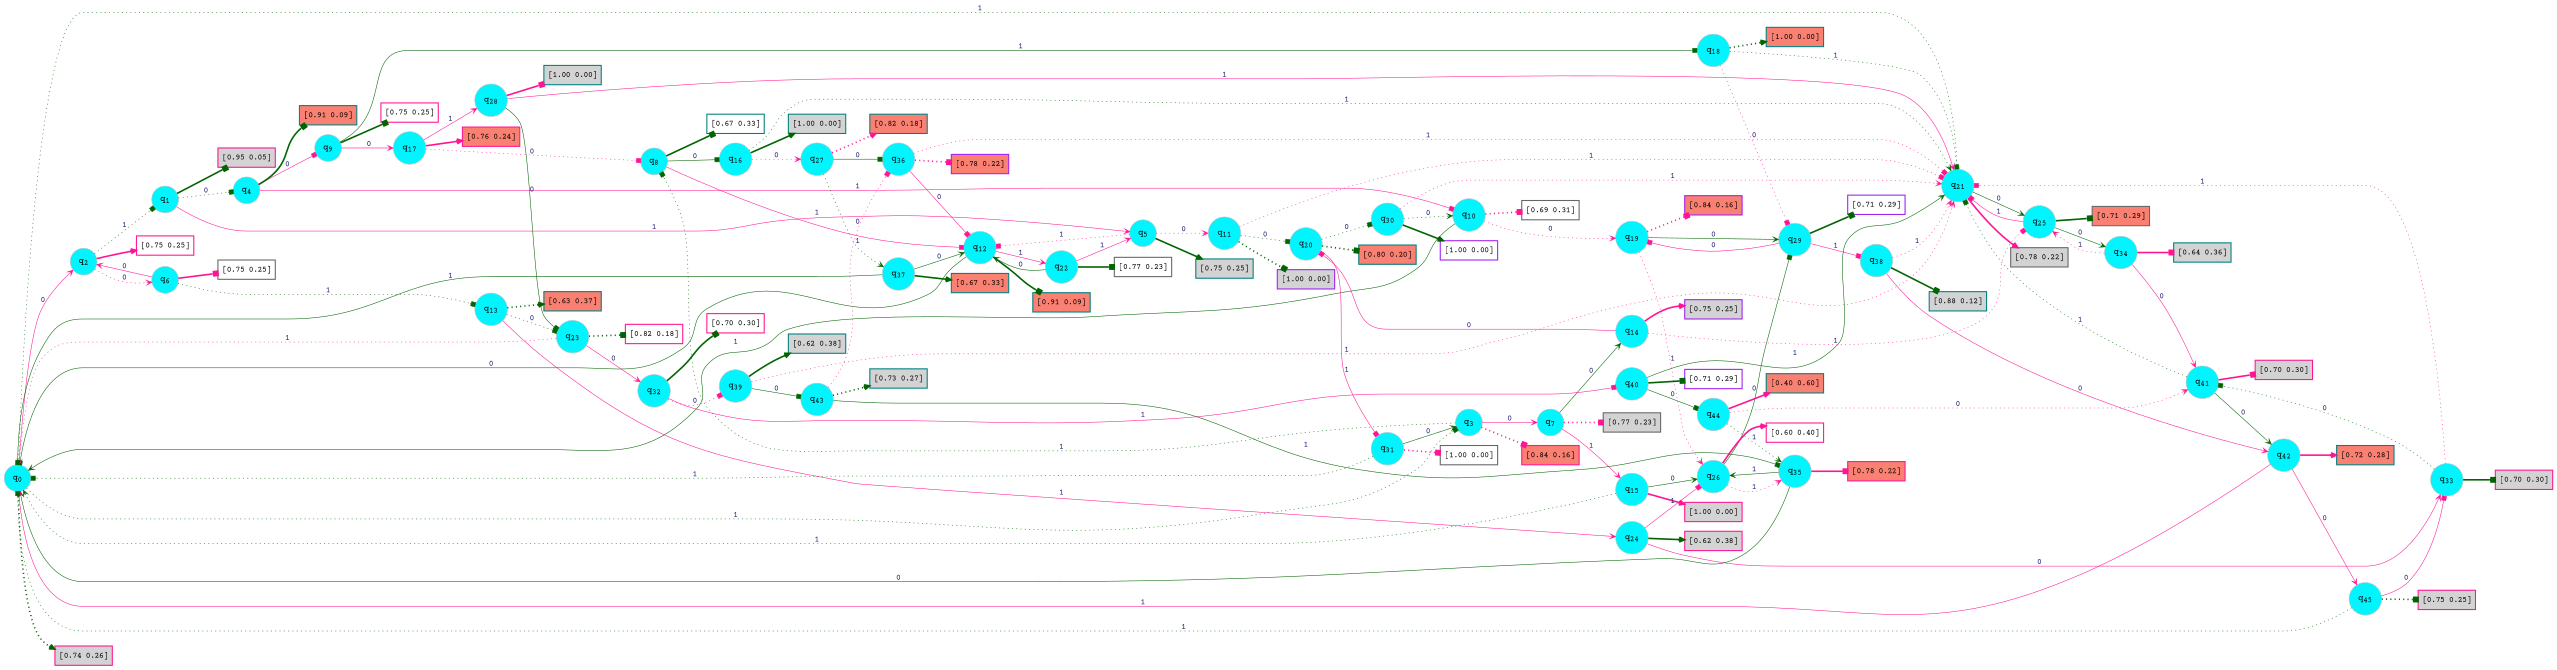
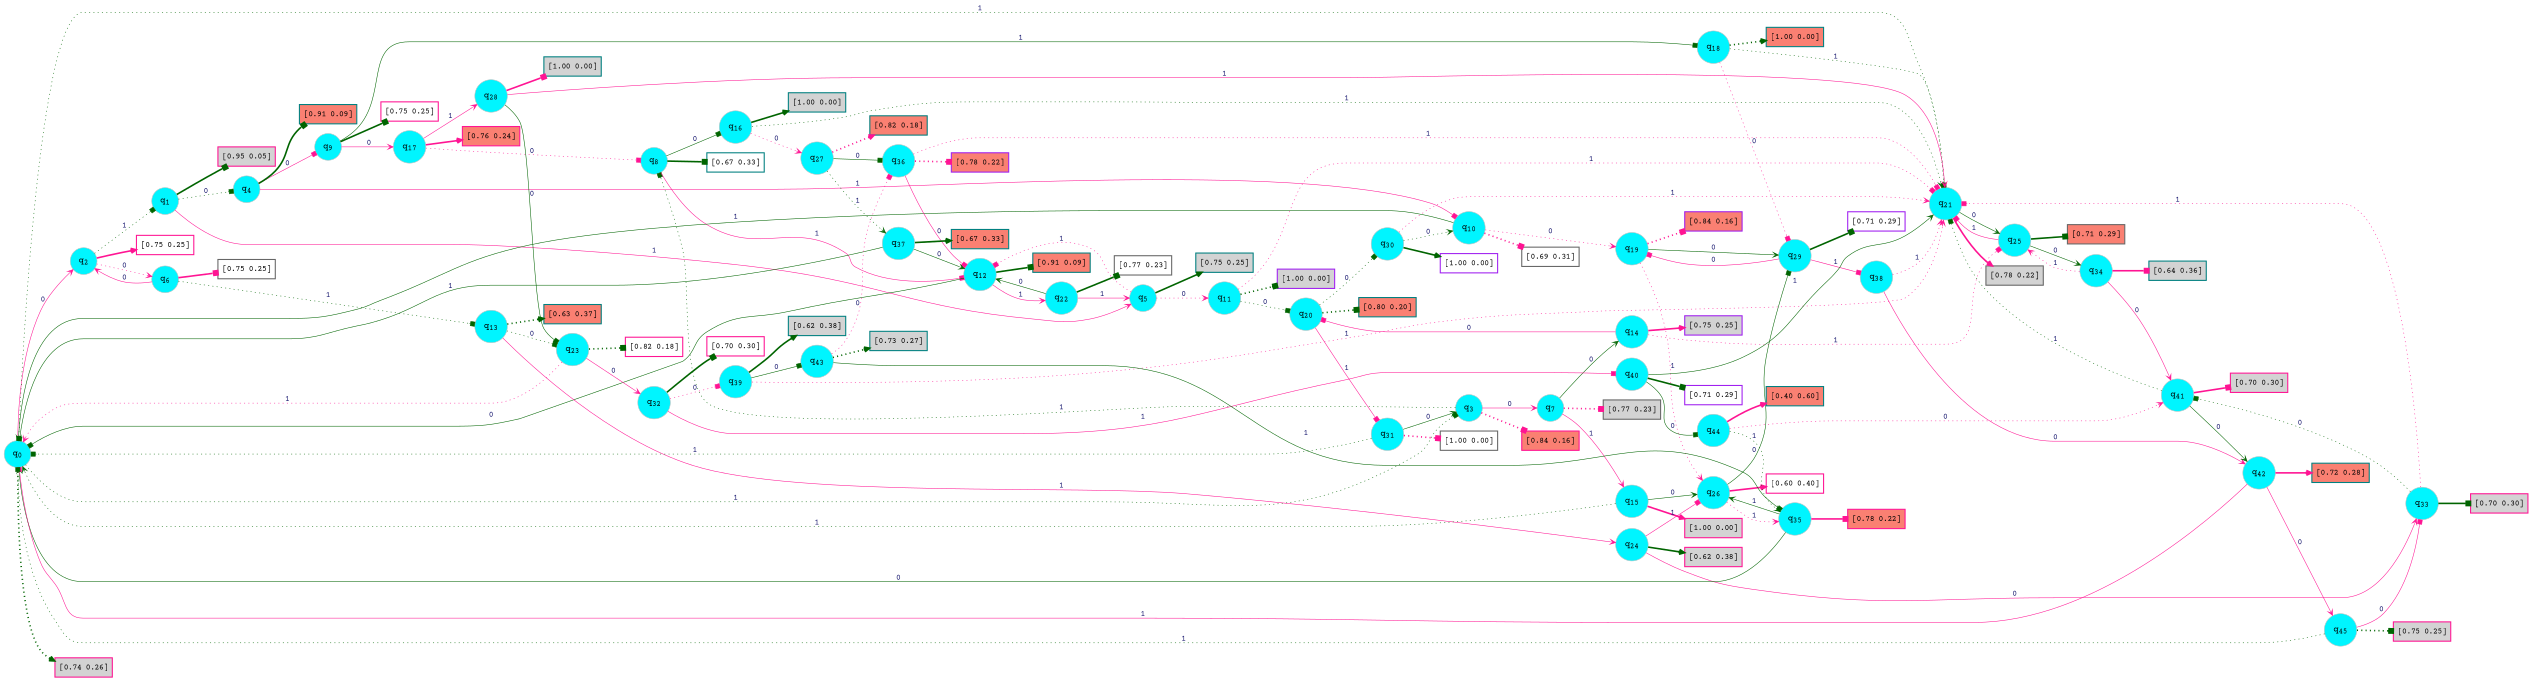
(1958, 301) -> none
